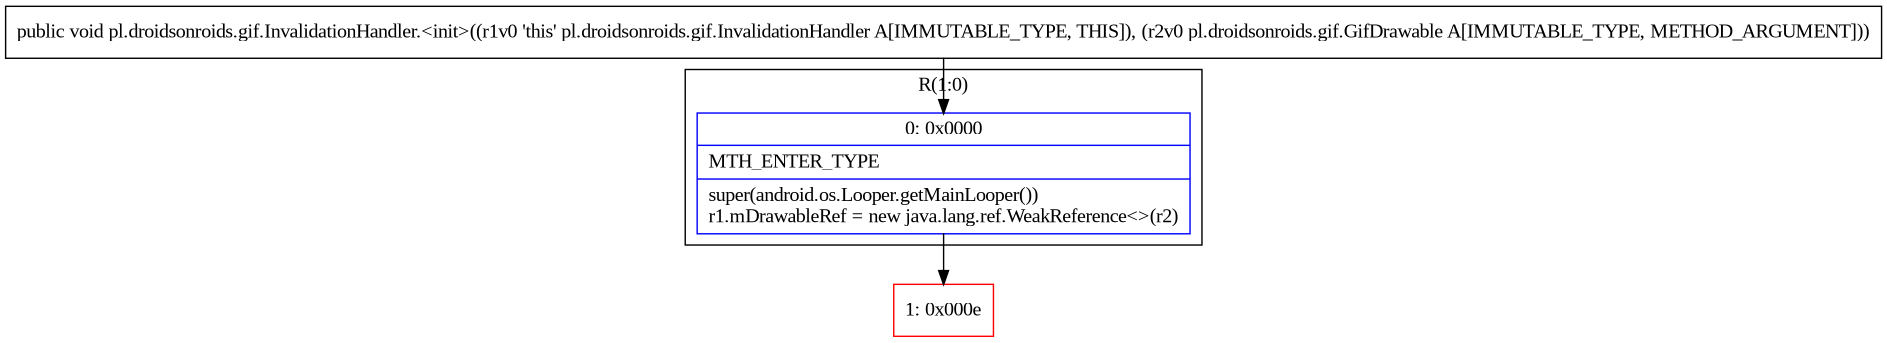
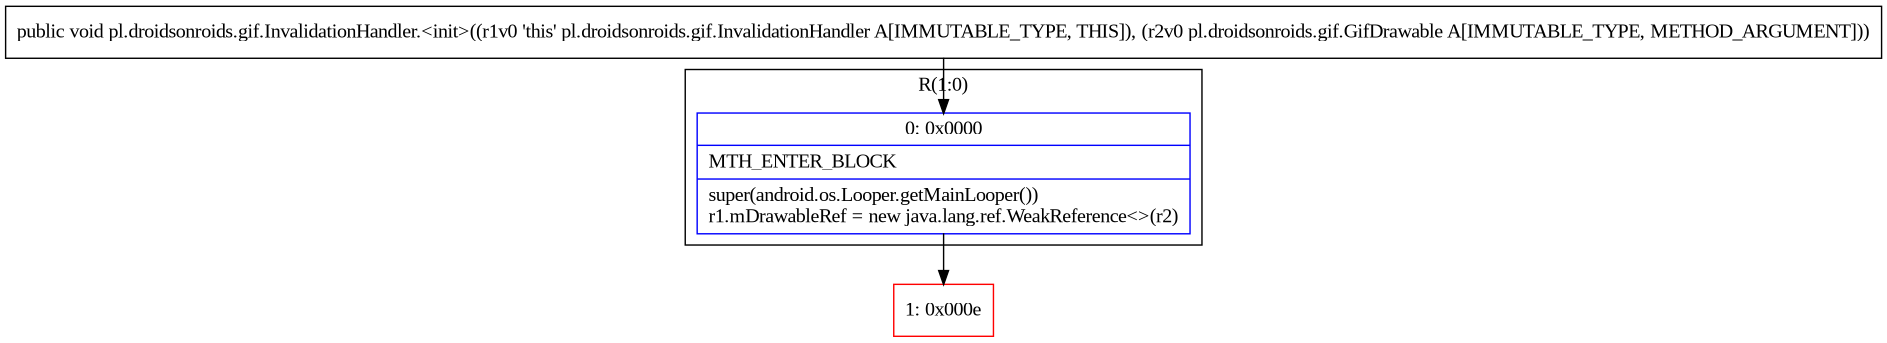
(794, 161) -> (802, 161)
